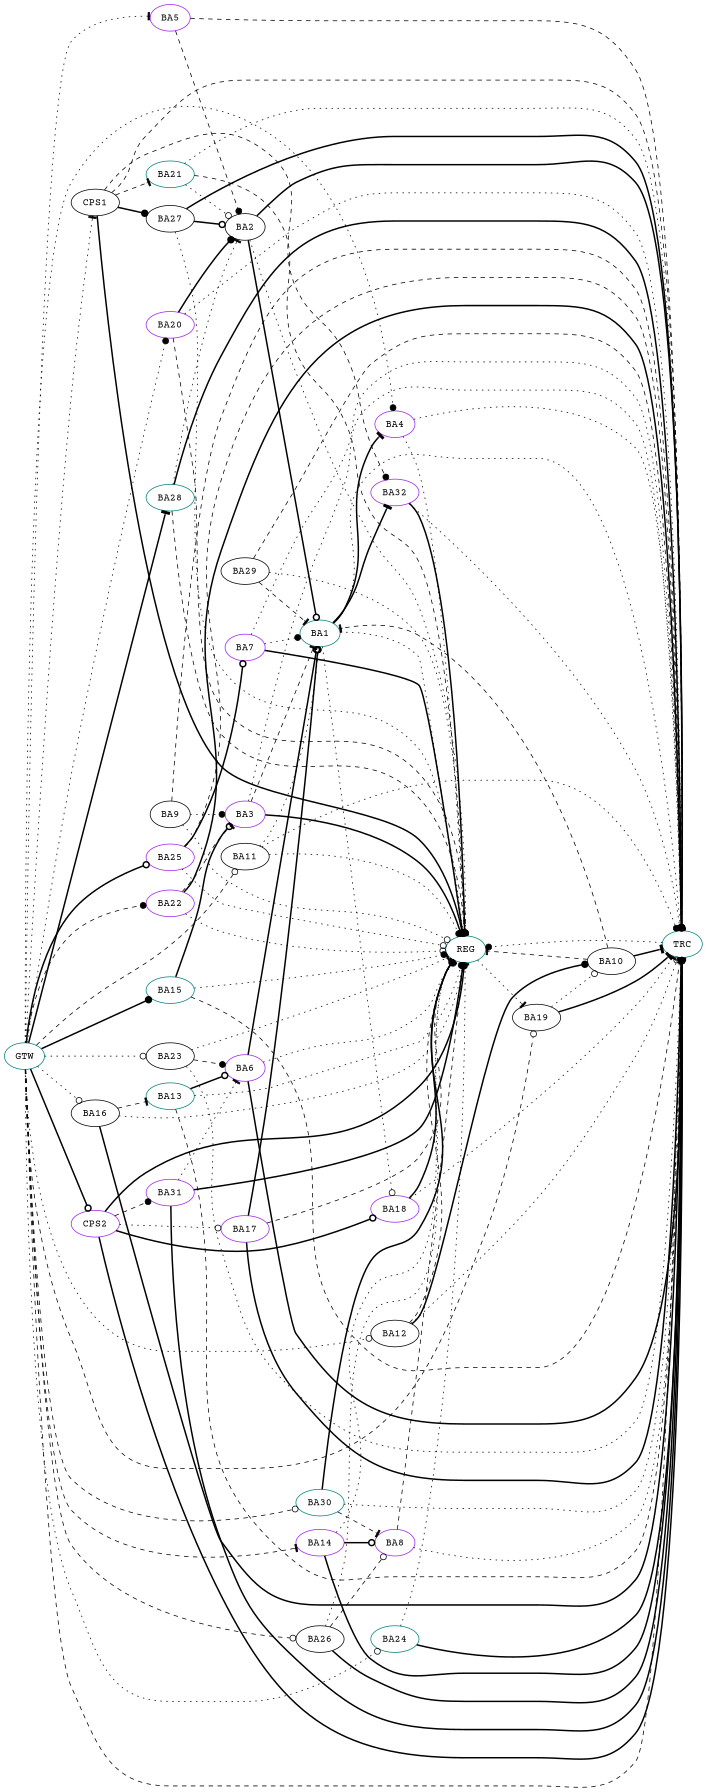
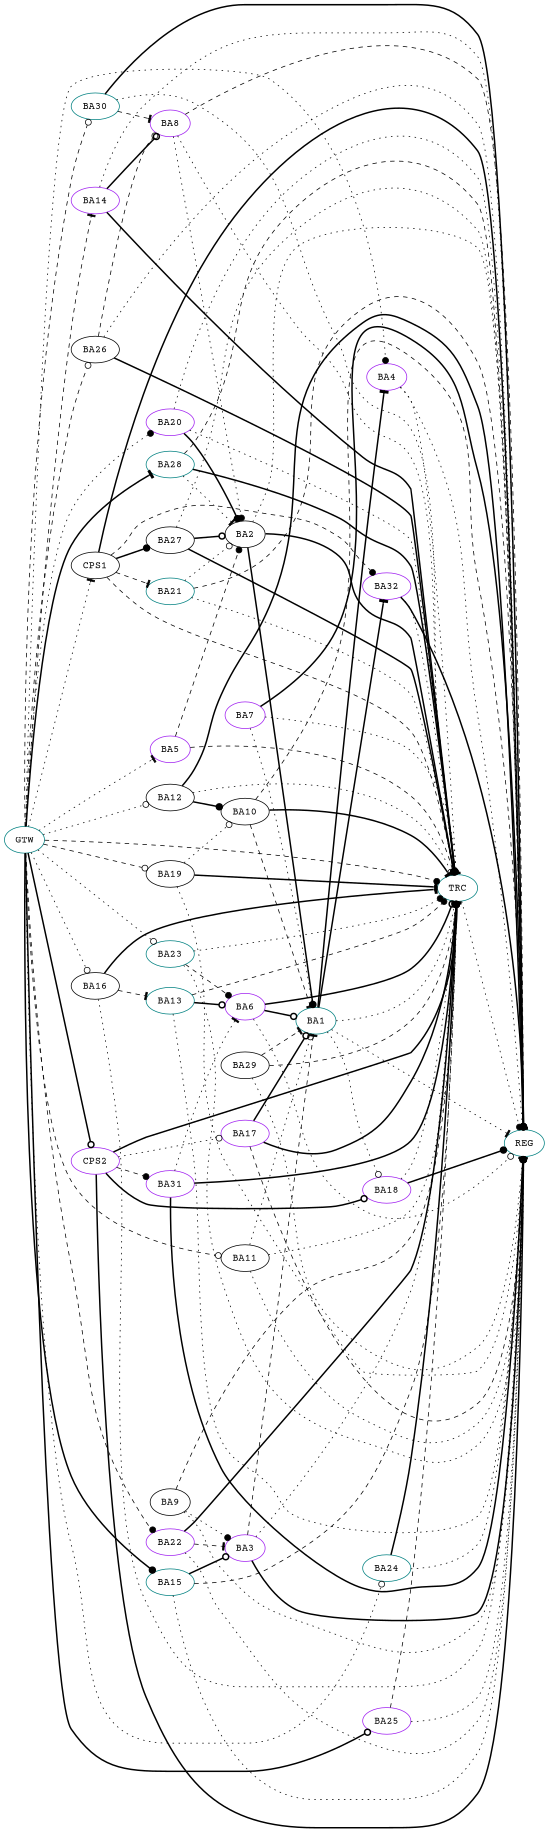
none -> (207, 326)
(225, 710) -> (484, 205)
(224, 760) -> none
(499, 982) -> (293, 1272)
(170, 1056) -> (170, 954)
(429, 1100) -> (482, 429)
